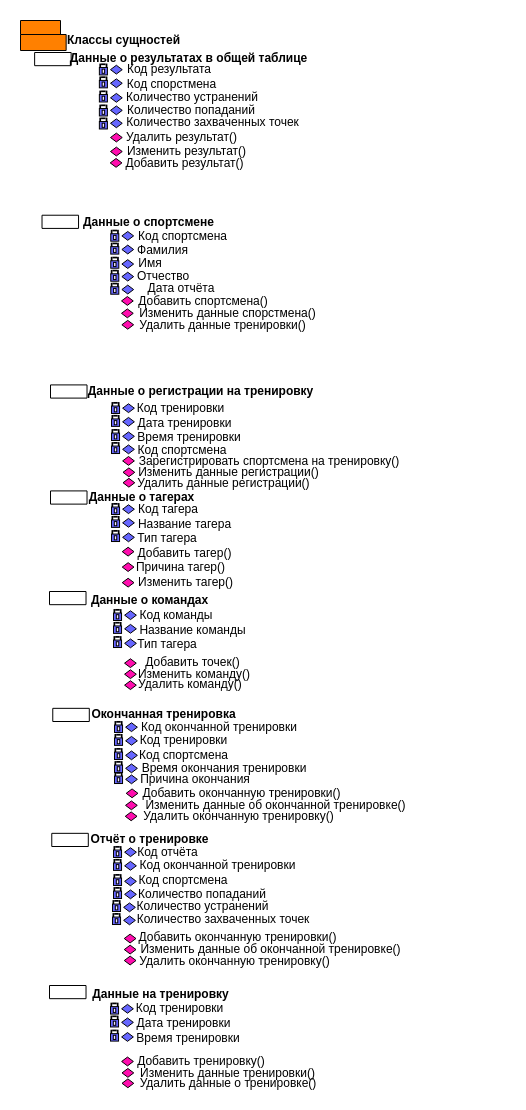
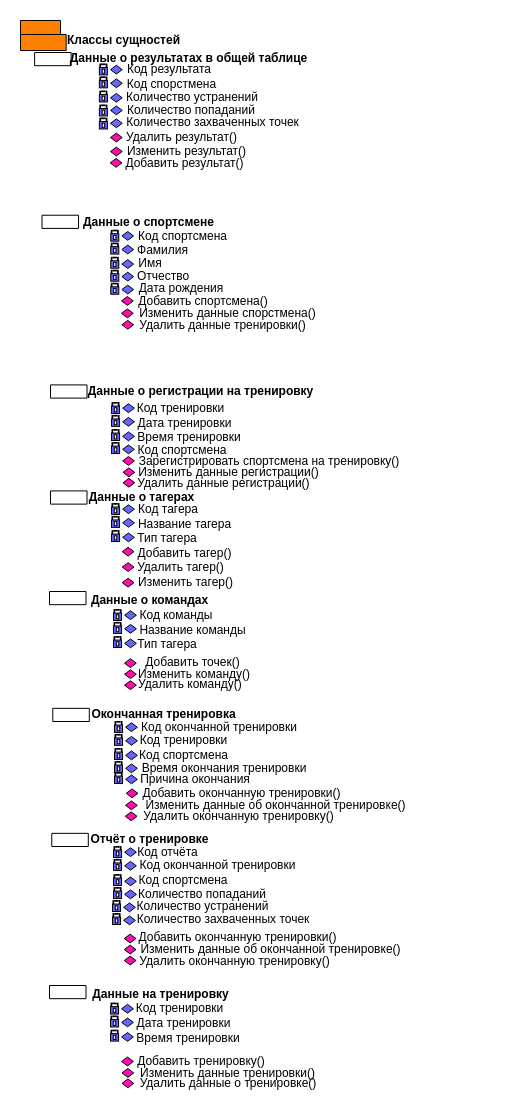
(182, 289) -> (182, 289)
(181, 568) -> (181, 568)
